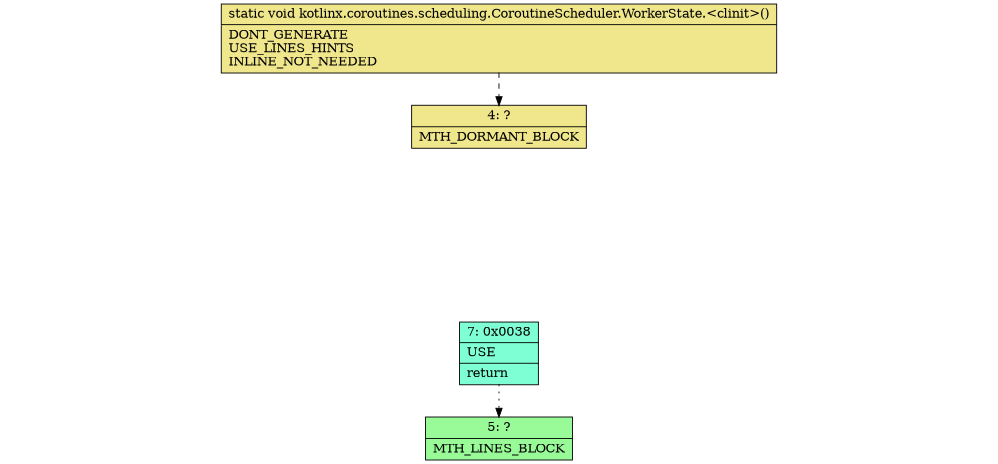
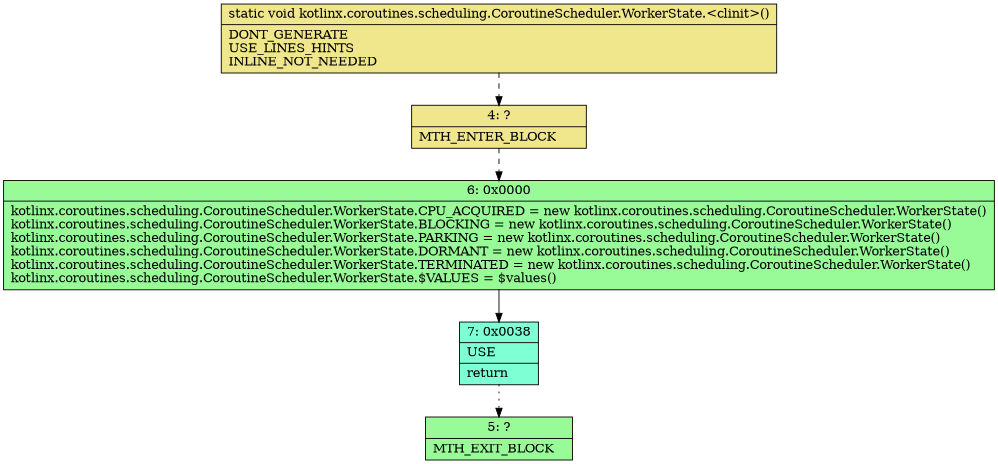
(499, 137) -> (488, 137)
none -> (499, 235)
(499, 449) -> (494, 449)
